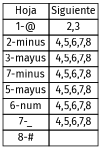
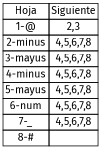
(26, 74) -> (26, 74)
